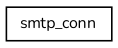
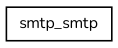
(59, 24) -> (59, 24)
